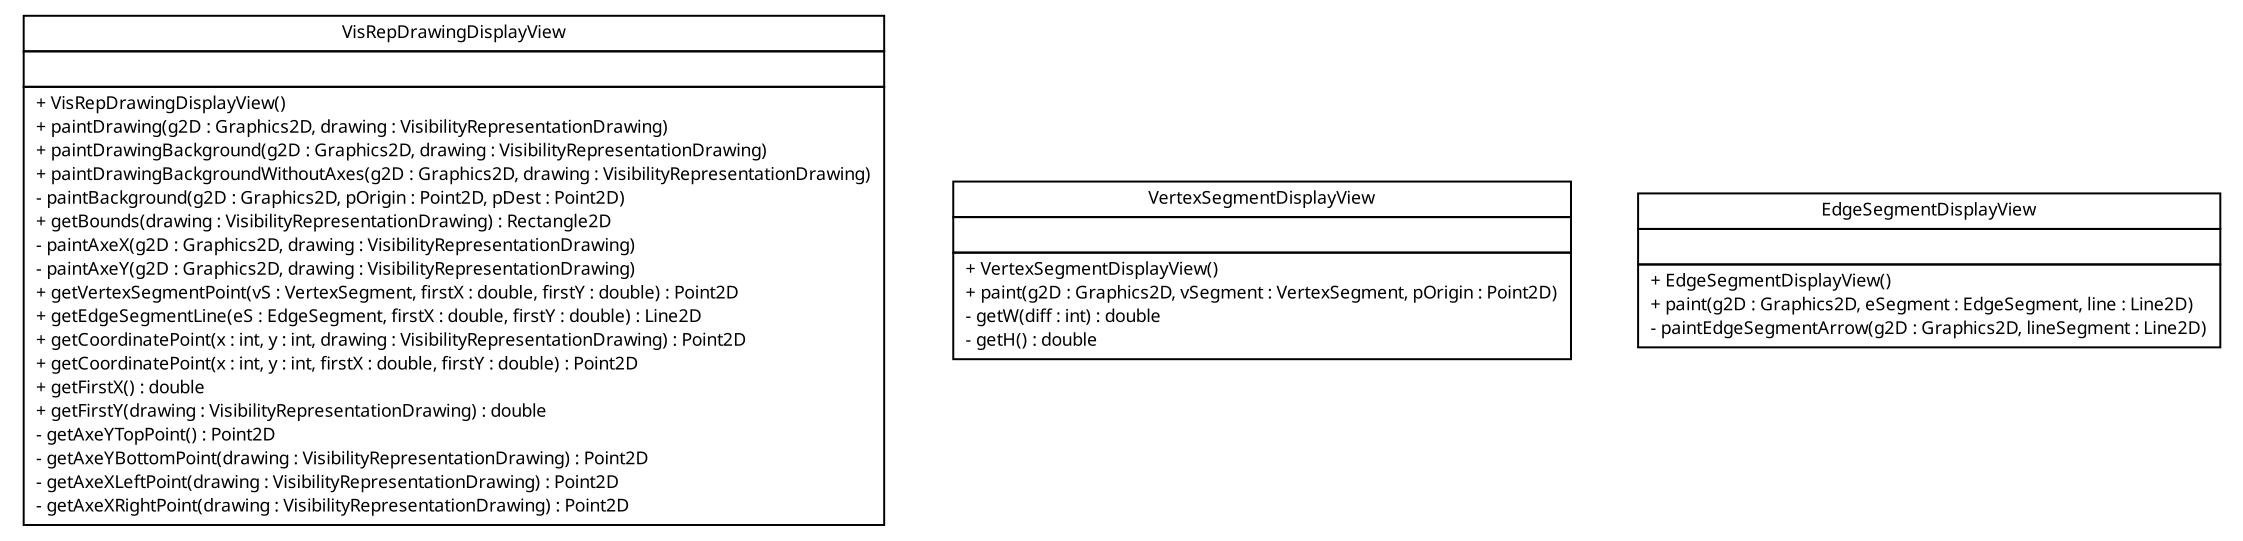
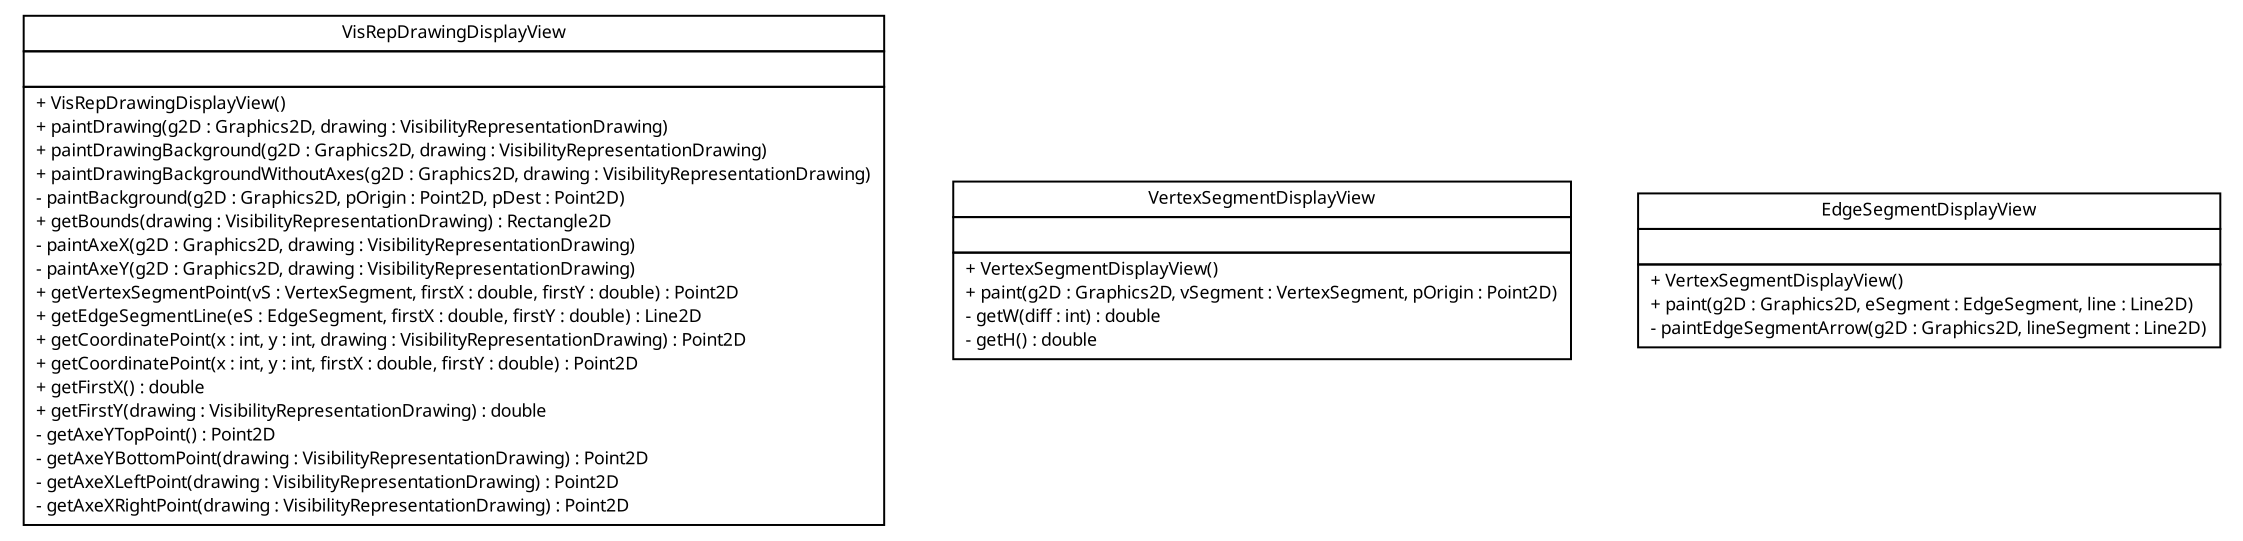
(1771, 281) -> (1777, 281)
